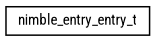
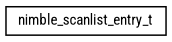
(78, 21) -> (86, 21)
